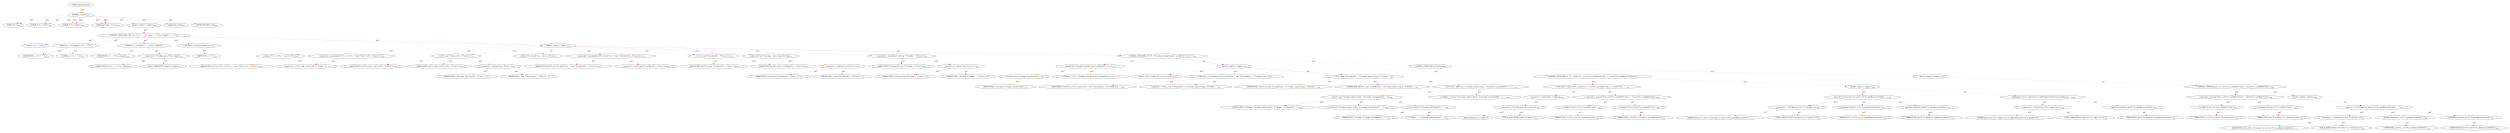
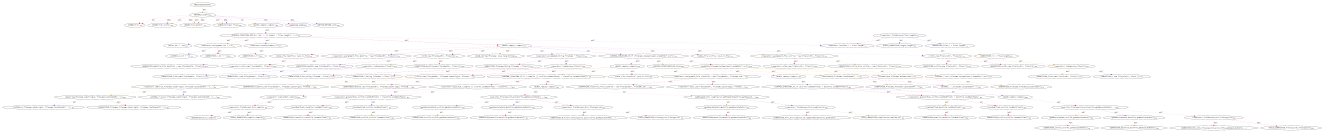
(74, 50) -> (200, 51)
(153, 51) -> (874, 41)
(1395, 102) -> (751, 71)
